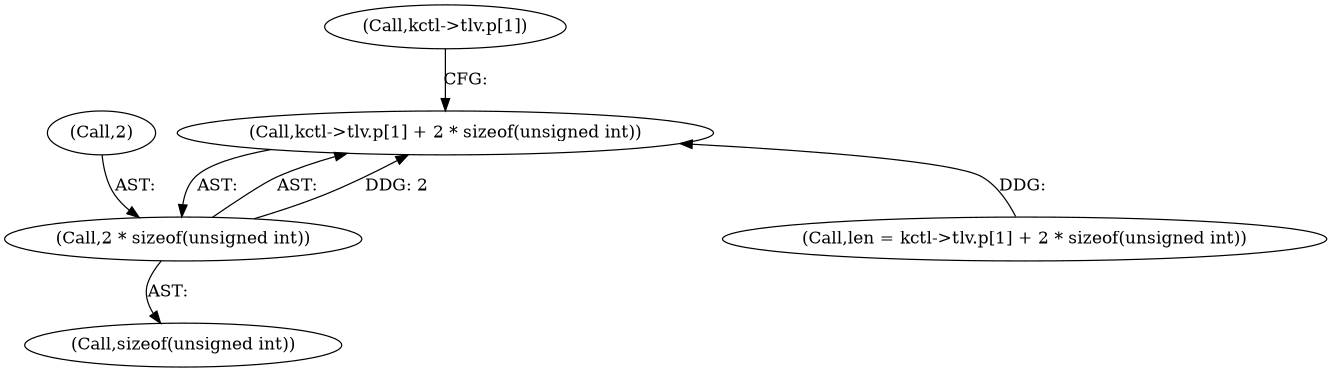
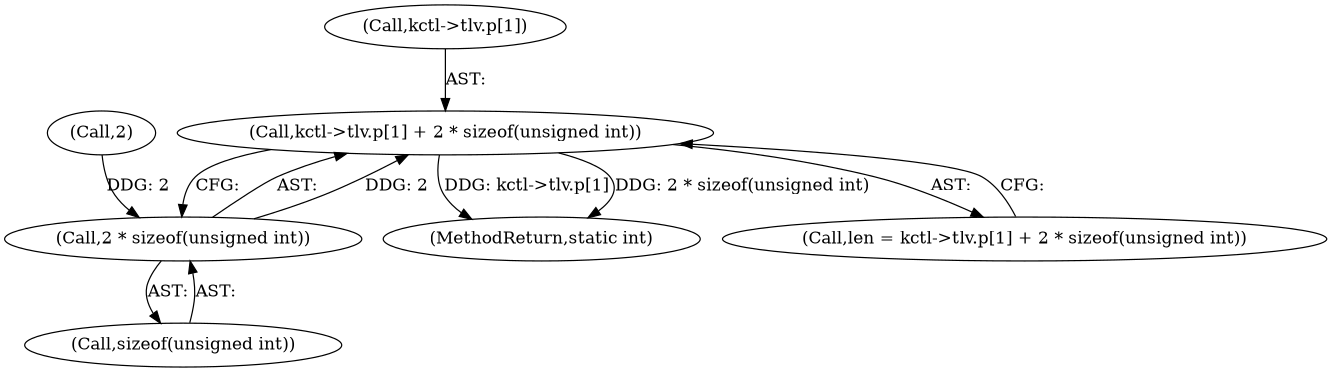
(469, 80) -> (469, 80)
none -> (826, 166)
(138, 186) -> (138, 186)
(220, 186) -> (220, 186)
(1025, 186) -> (1025, 186)
none -> (542, 239)
none -> (194, 298)
